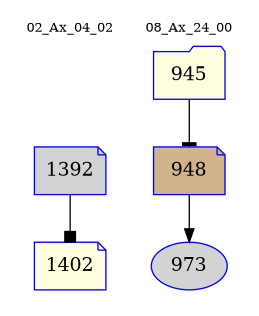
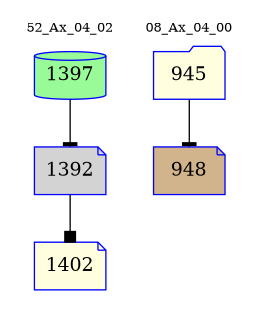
(70, 28) -> (70, 28)
(189, 28) -> (189, 28)
none -> (70, 75)
(189, 266) -> none
